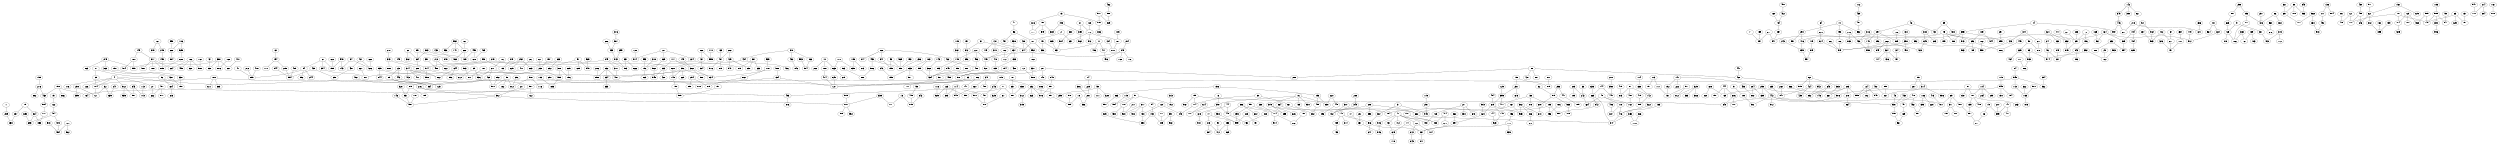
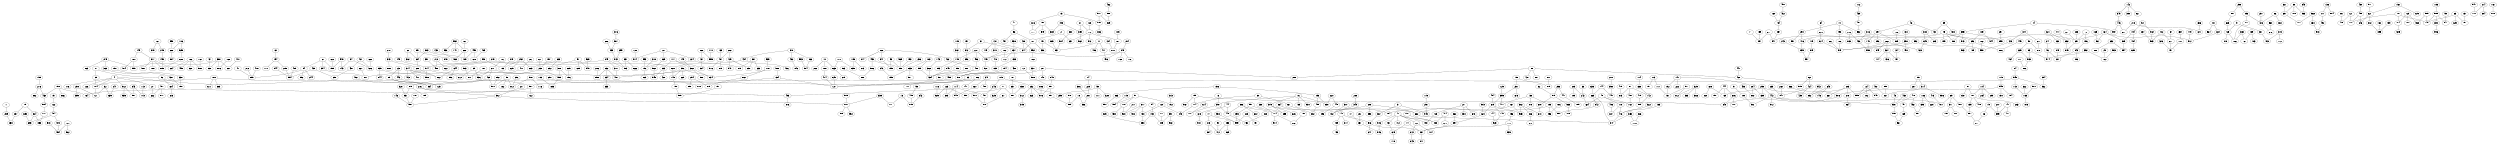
(1838, 87) -> none
